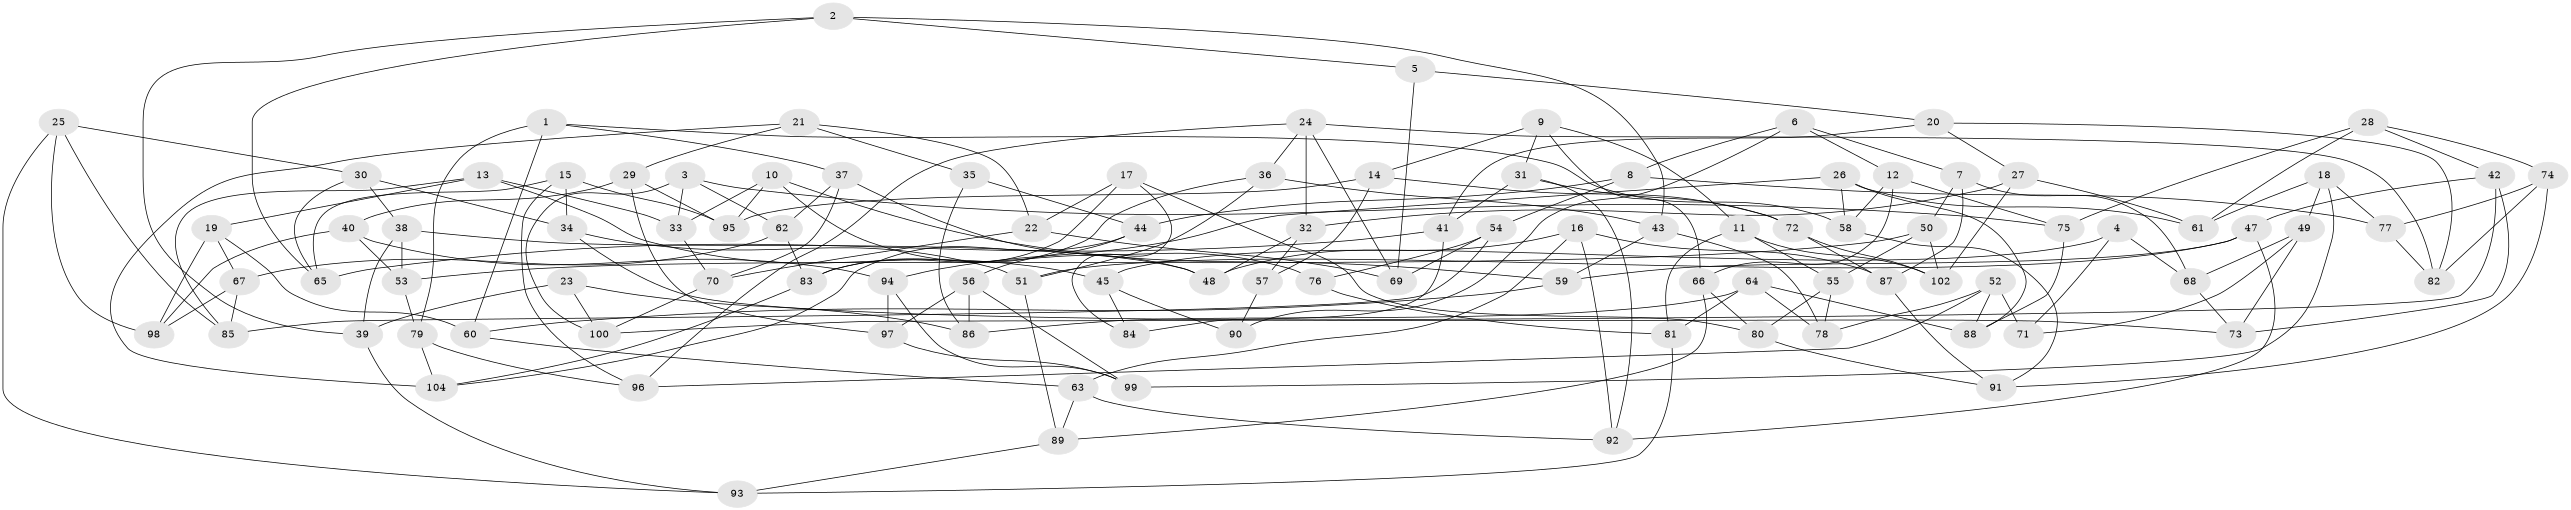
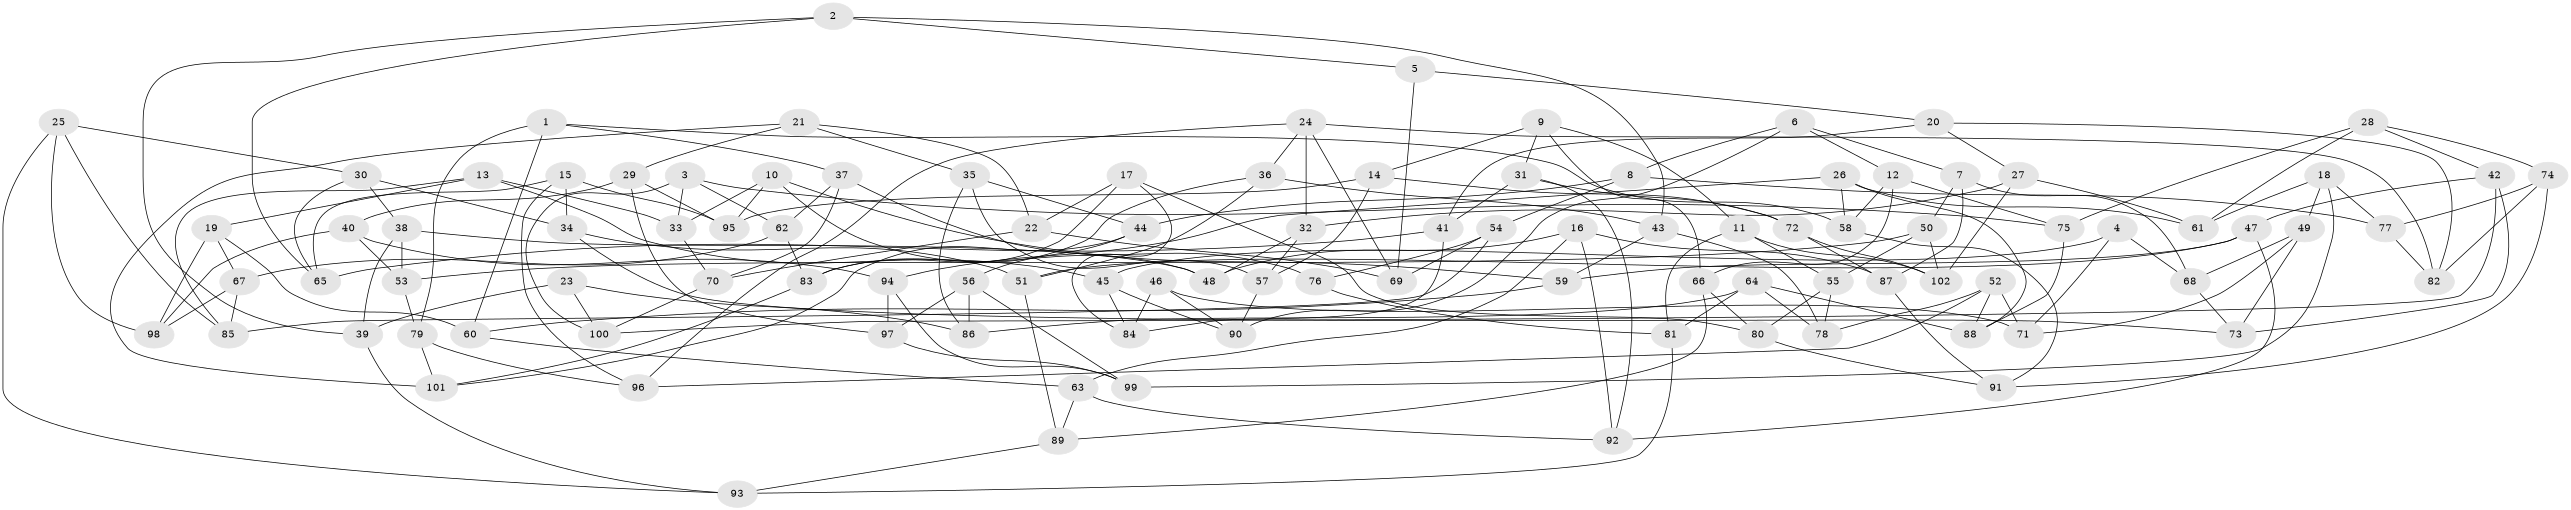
none -> (1093, 268)
none -> (1156, 282)
(437, 388) -> (437, 388)
